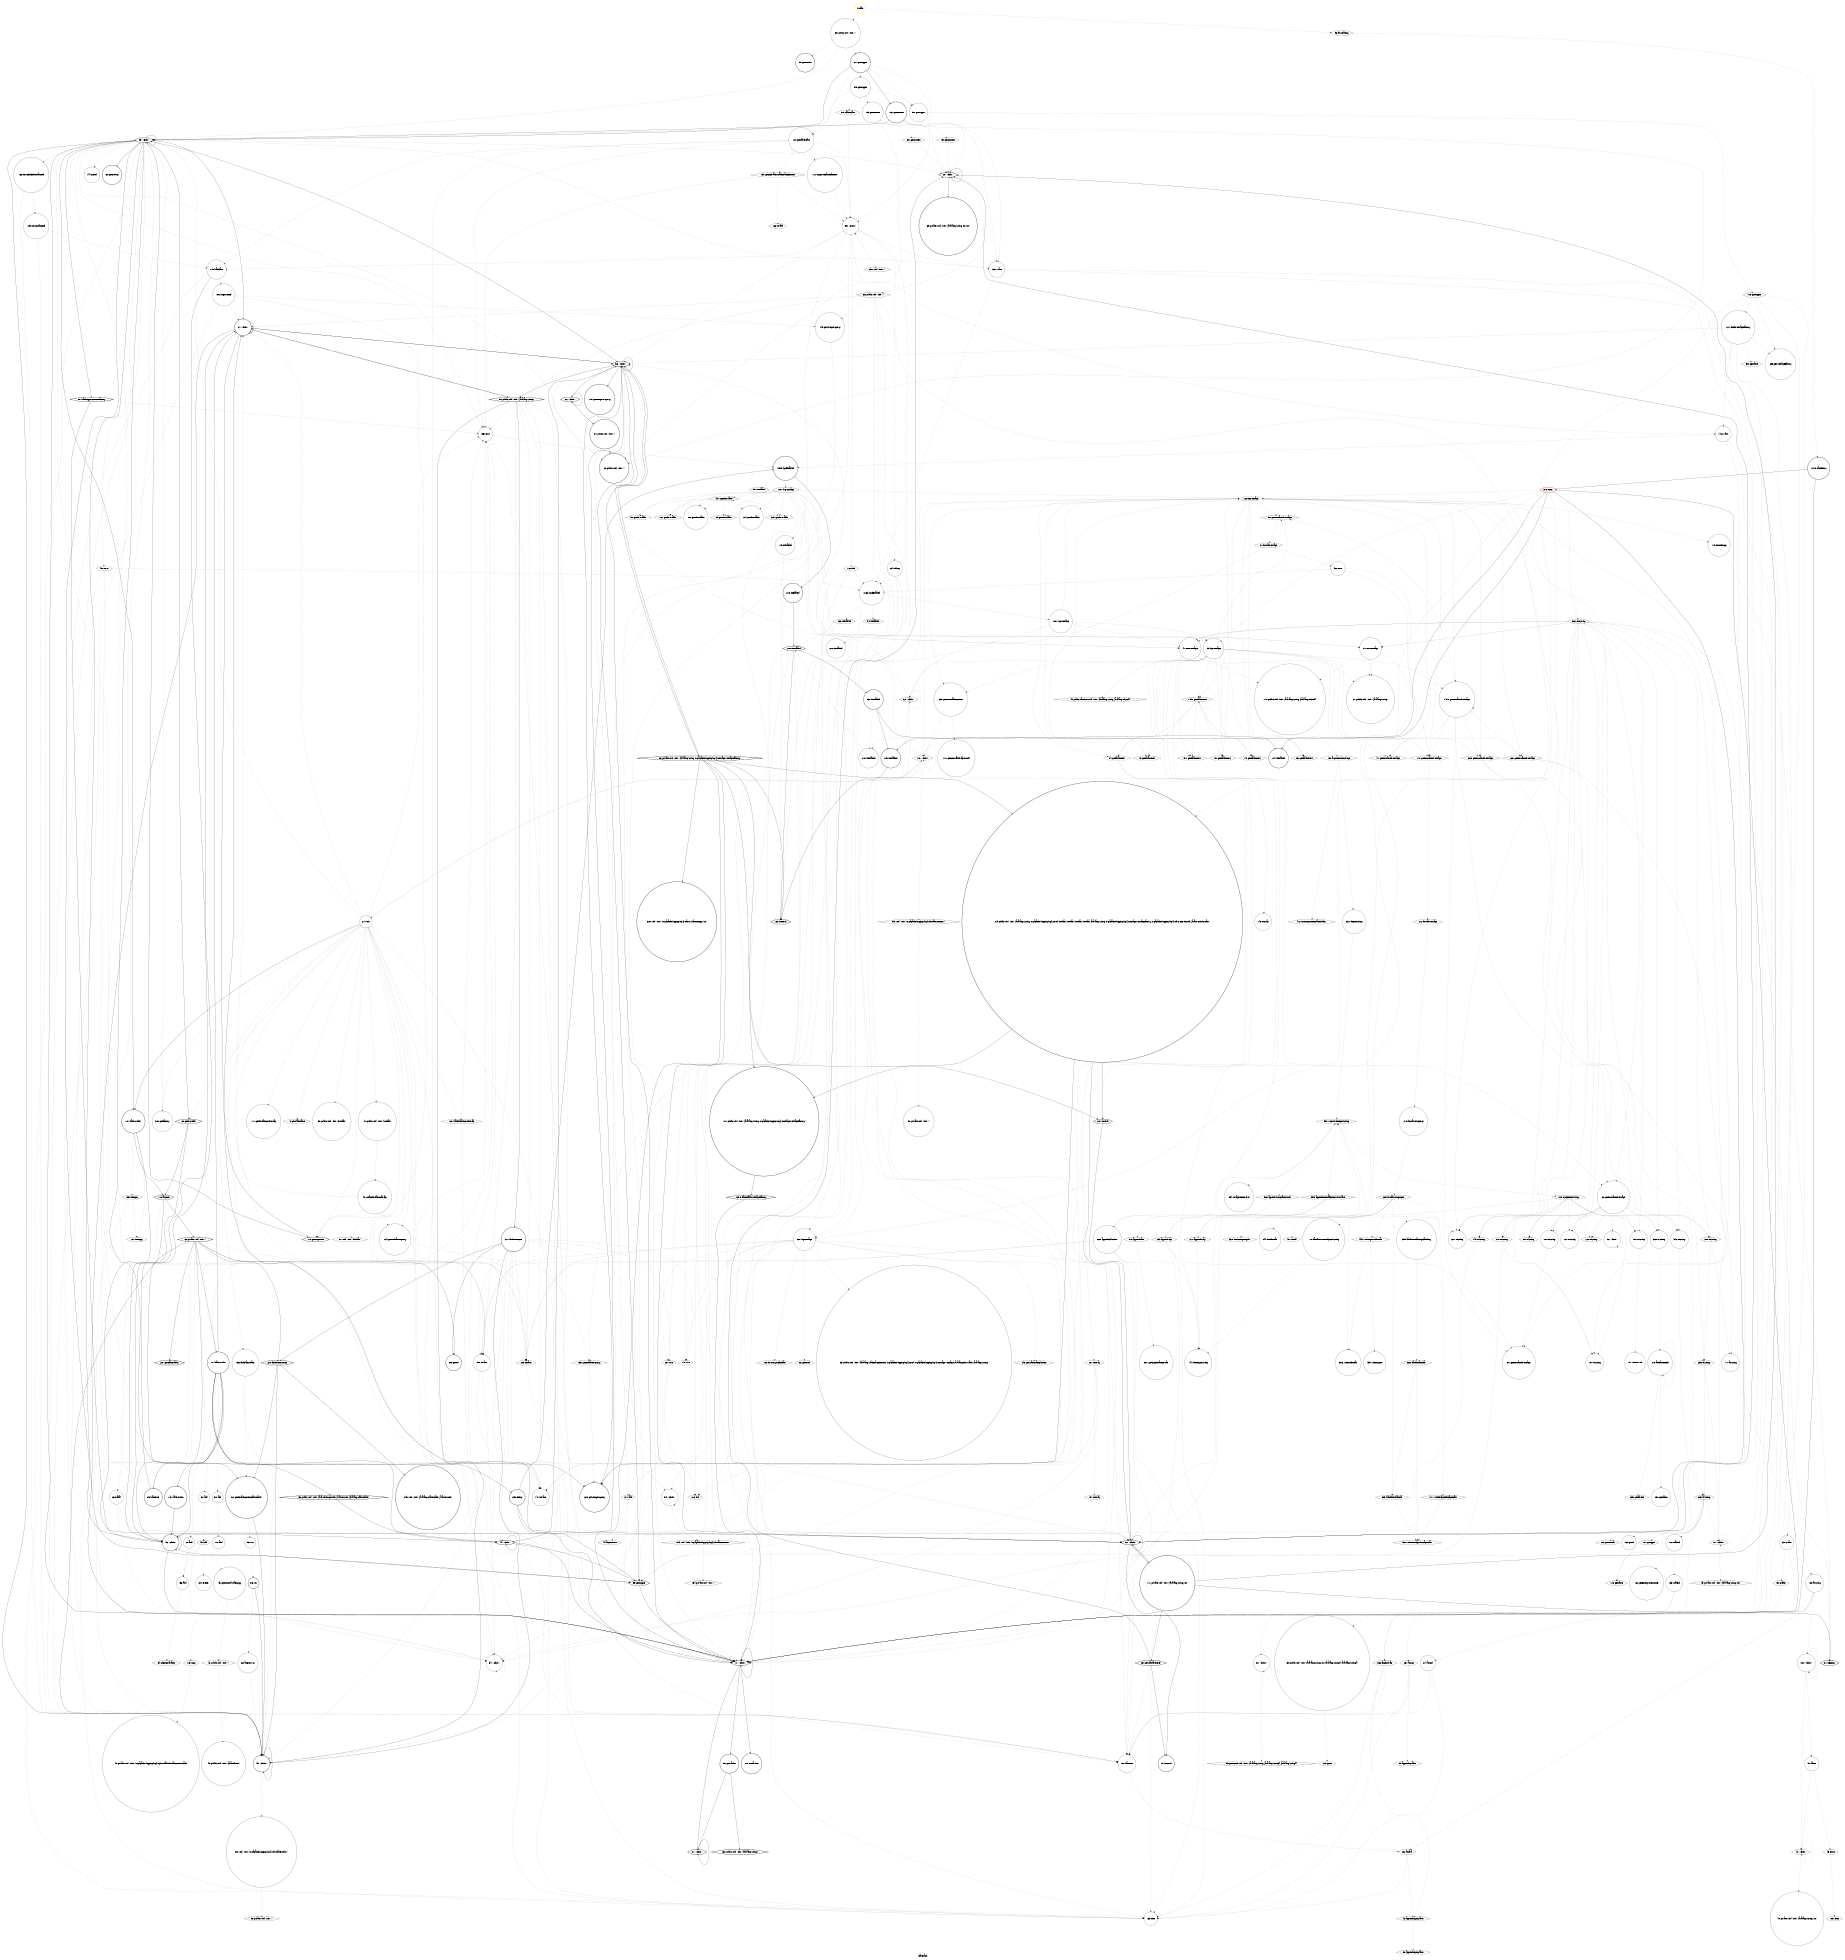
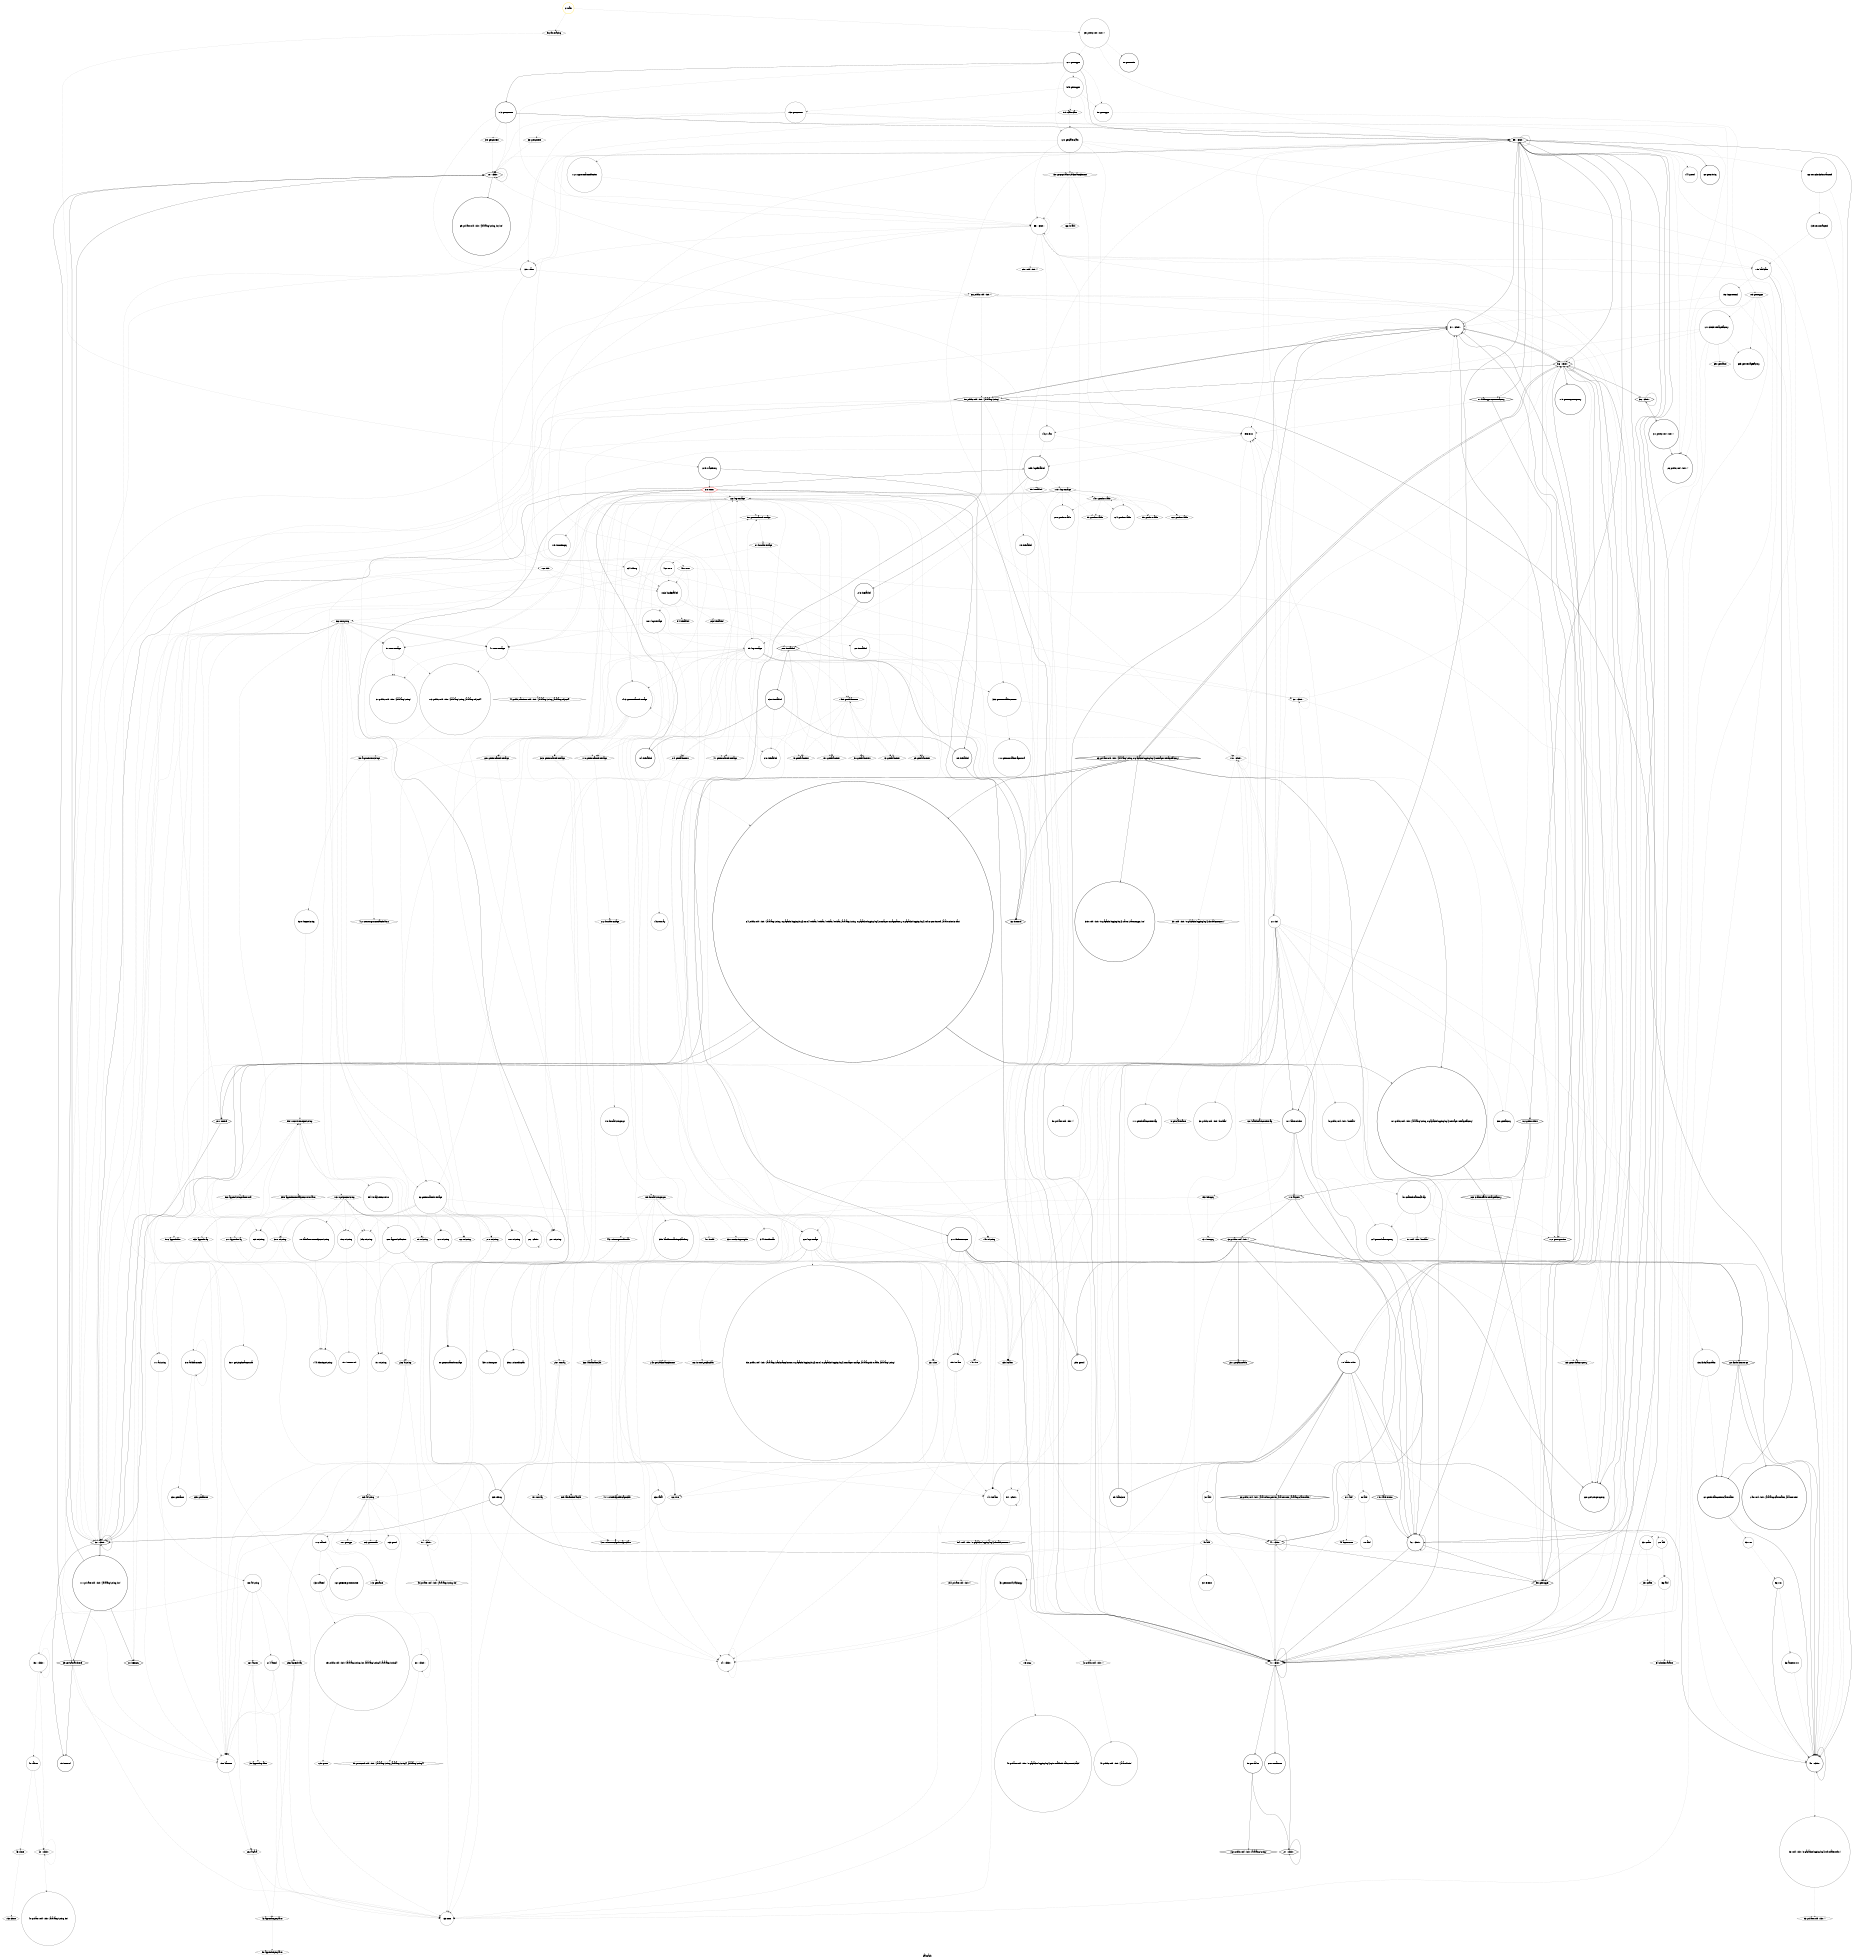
(830, 327) -> none
(779, 518) -> none
(804, 1363) -> none
(176, 1497) -> (1385, 1497)
